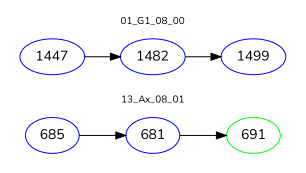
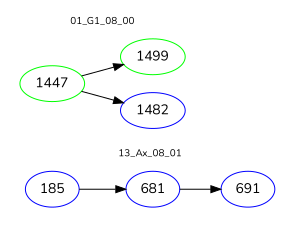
(52, 57) -> (52, 84)
(198, 57) -> (98, 72)
(253, 57) -> (153, 57)
(52, 135) -> (52, 189)
(253, 135) -> (248, 189)
